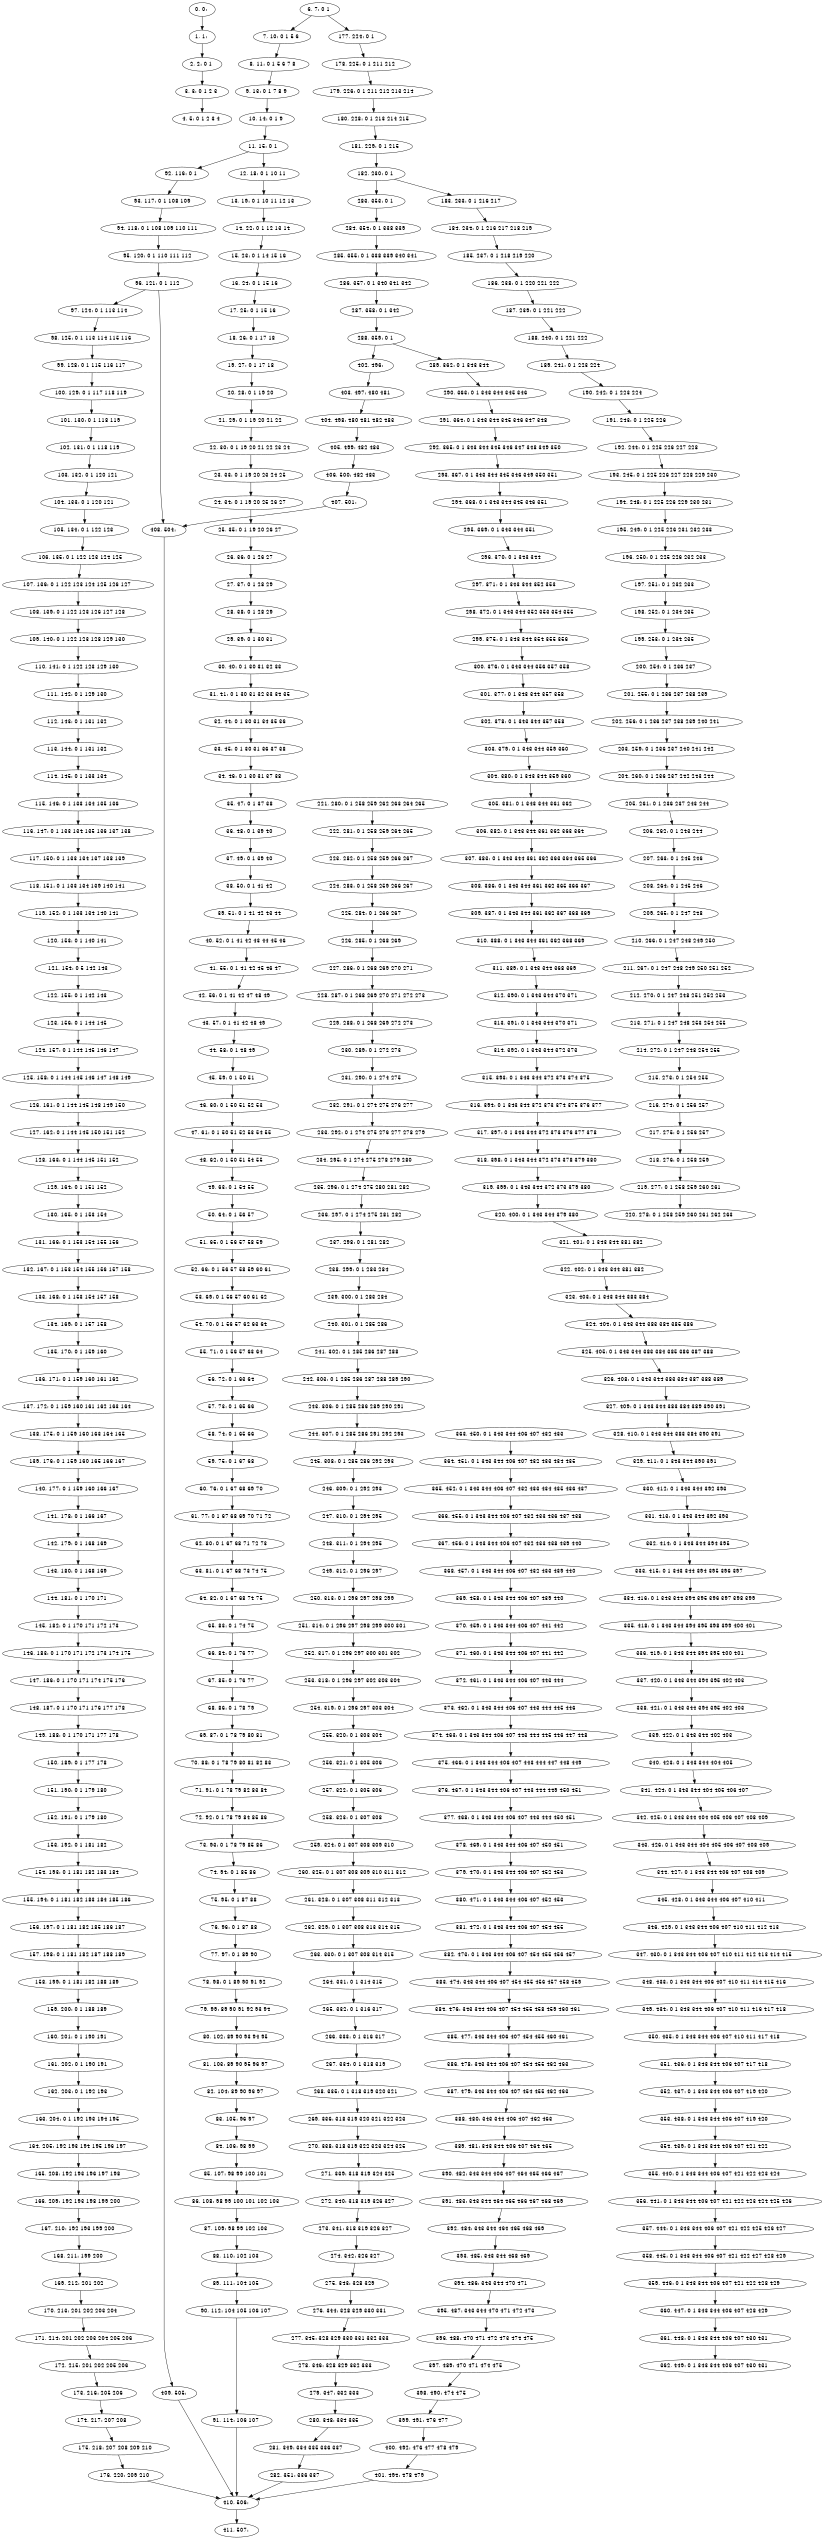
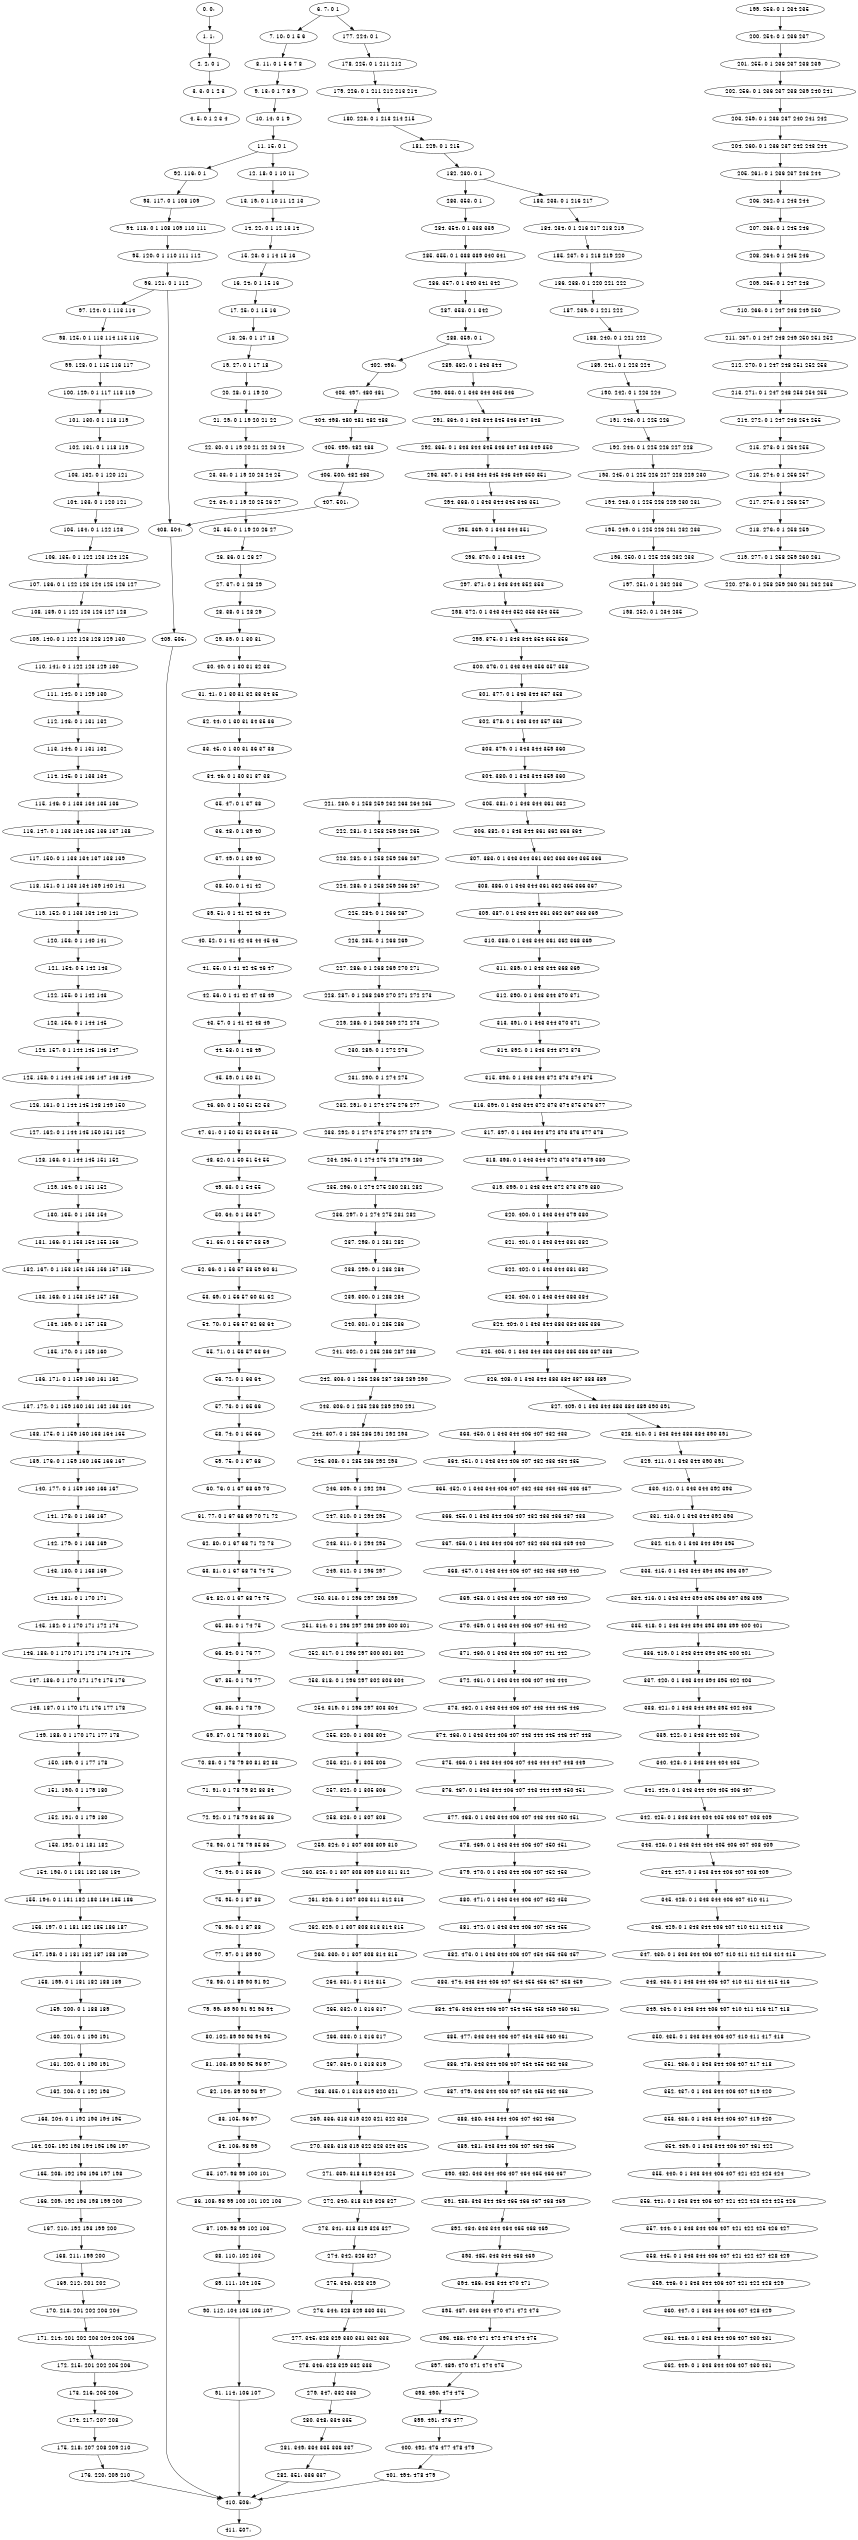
(665, 624) -> none
(715, 2147) -> (719, 2147)
